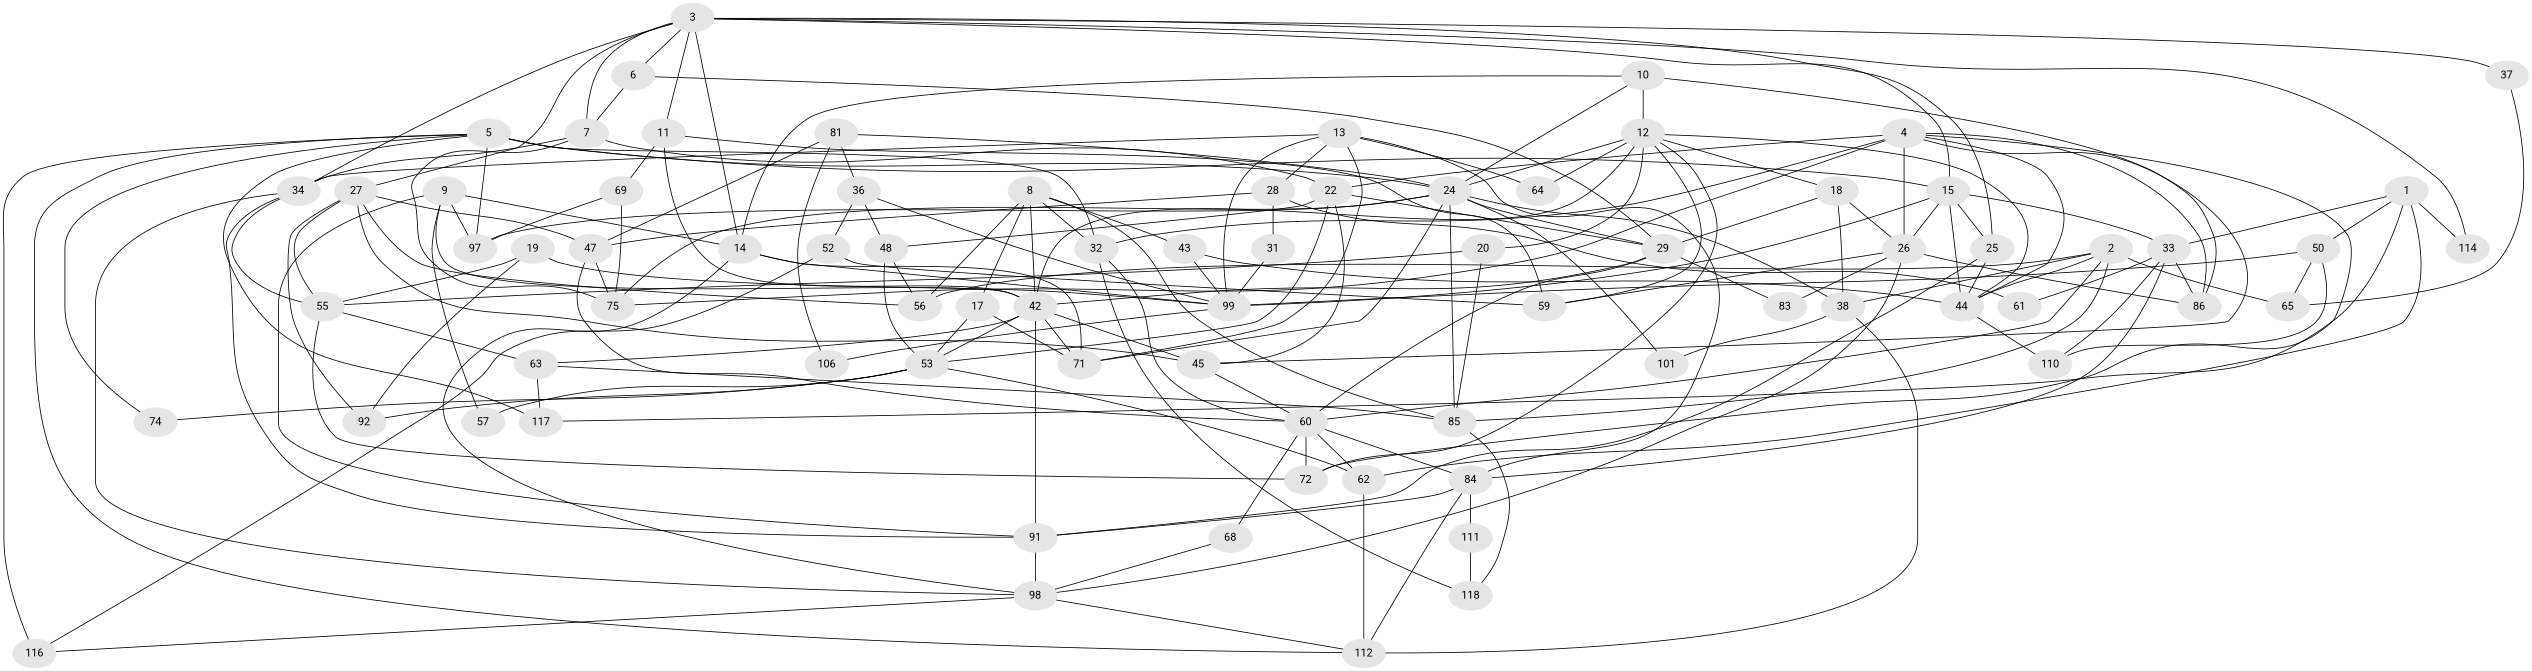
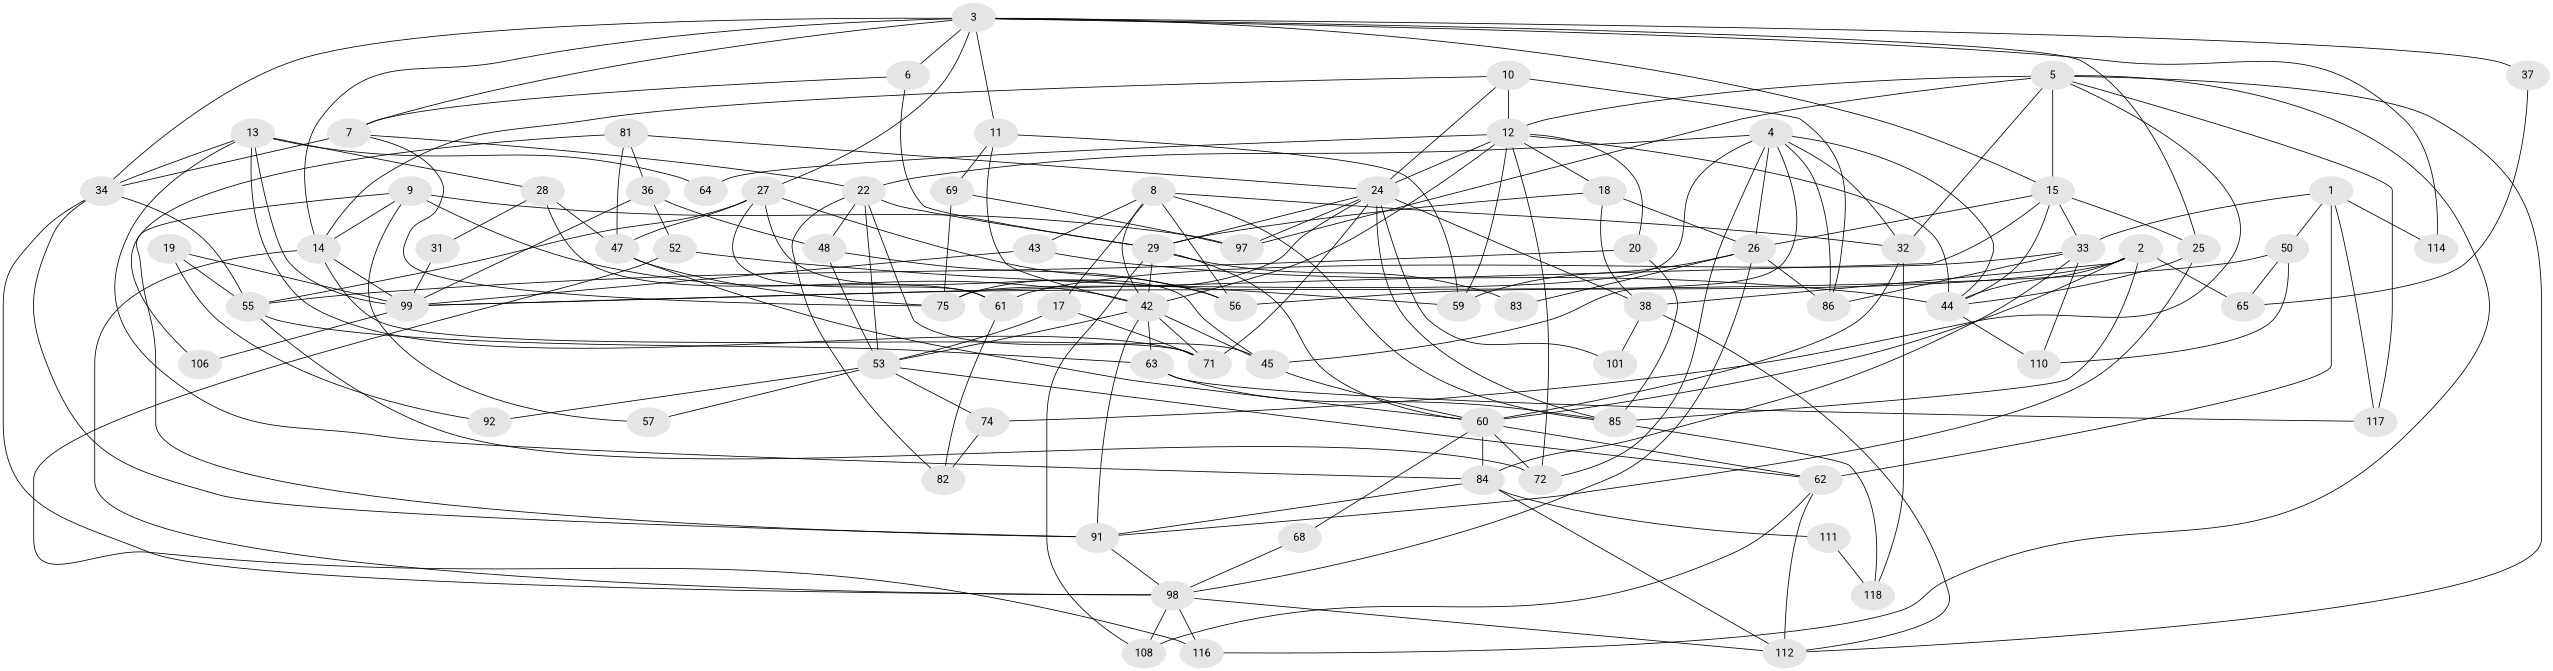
(946, 165) -> (1777, 88)
(291, 308) -> (772, 279)
none -> (943, 480)
none -> (1144, 653)
